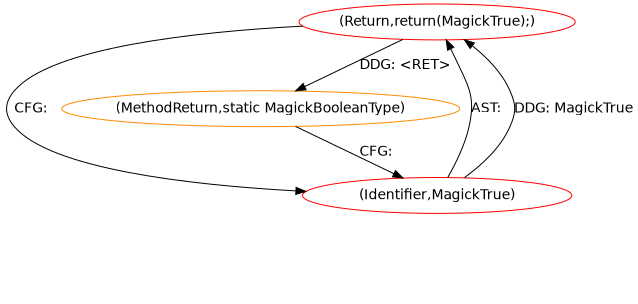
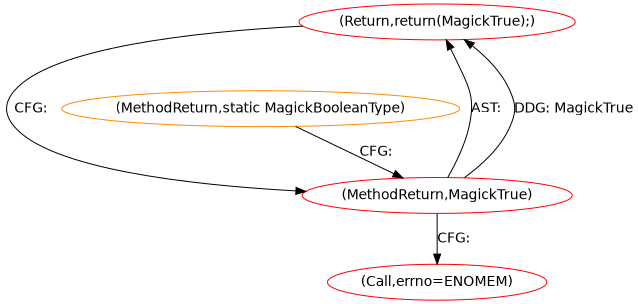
(354, 63) -> none
(437, 195) -> (437, 195)
none -> (437, 282)
